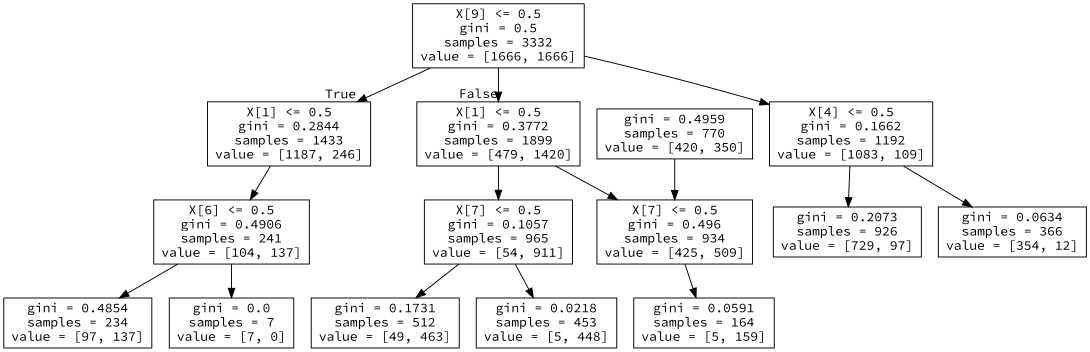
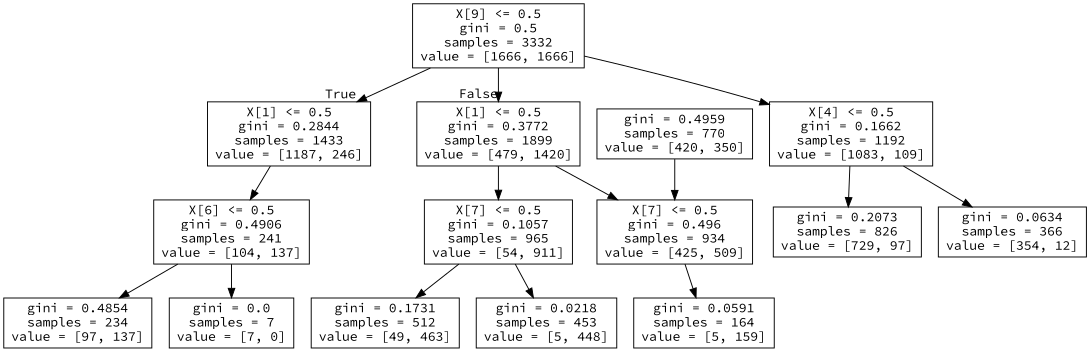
(847, 232) -> (847, 232)
